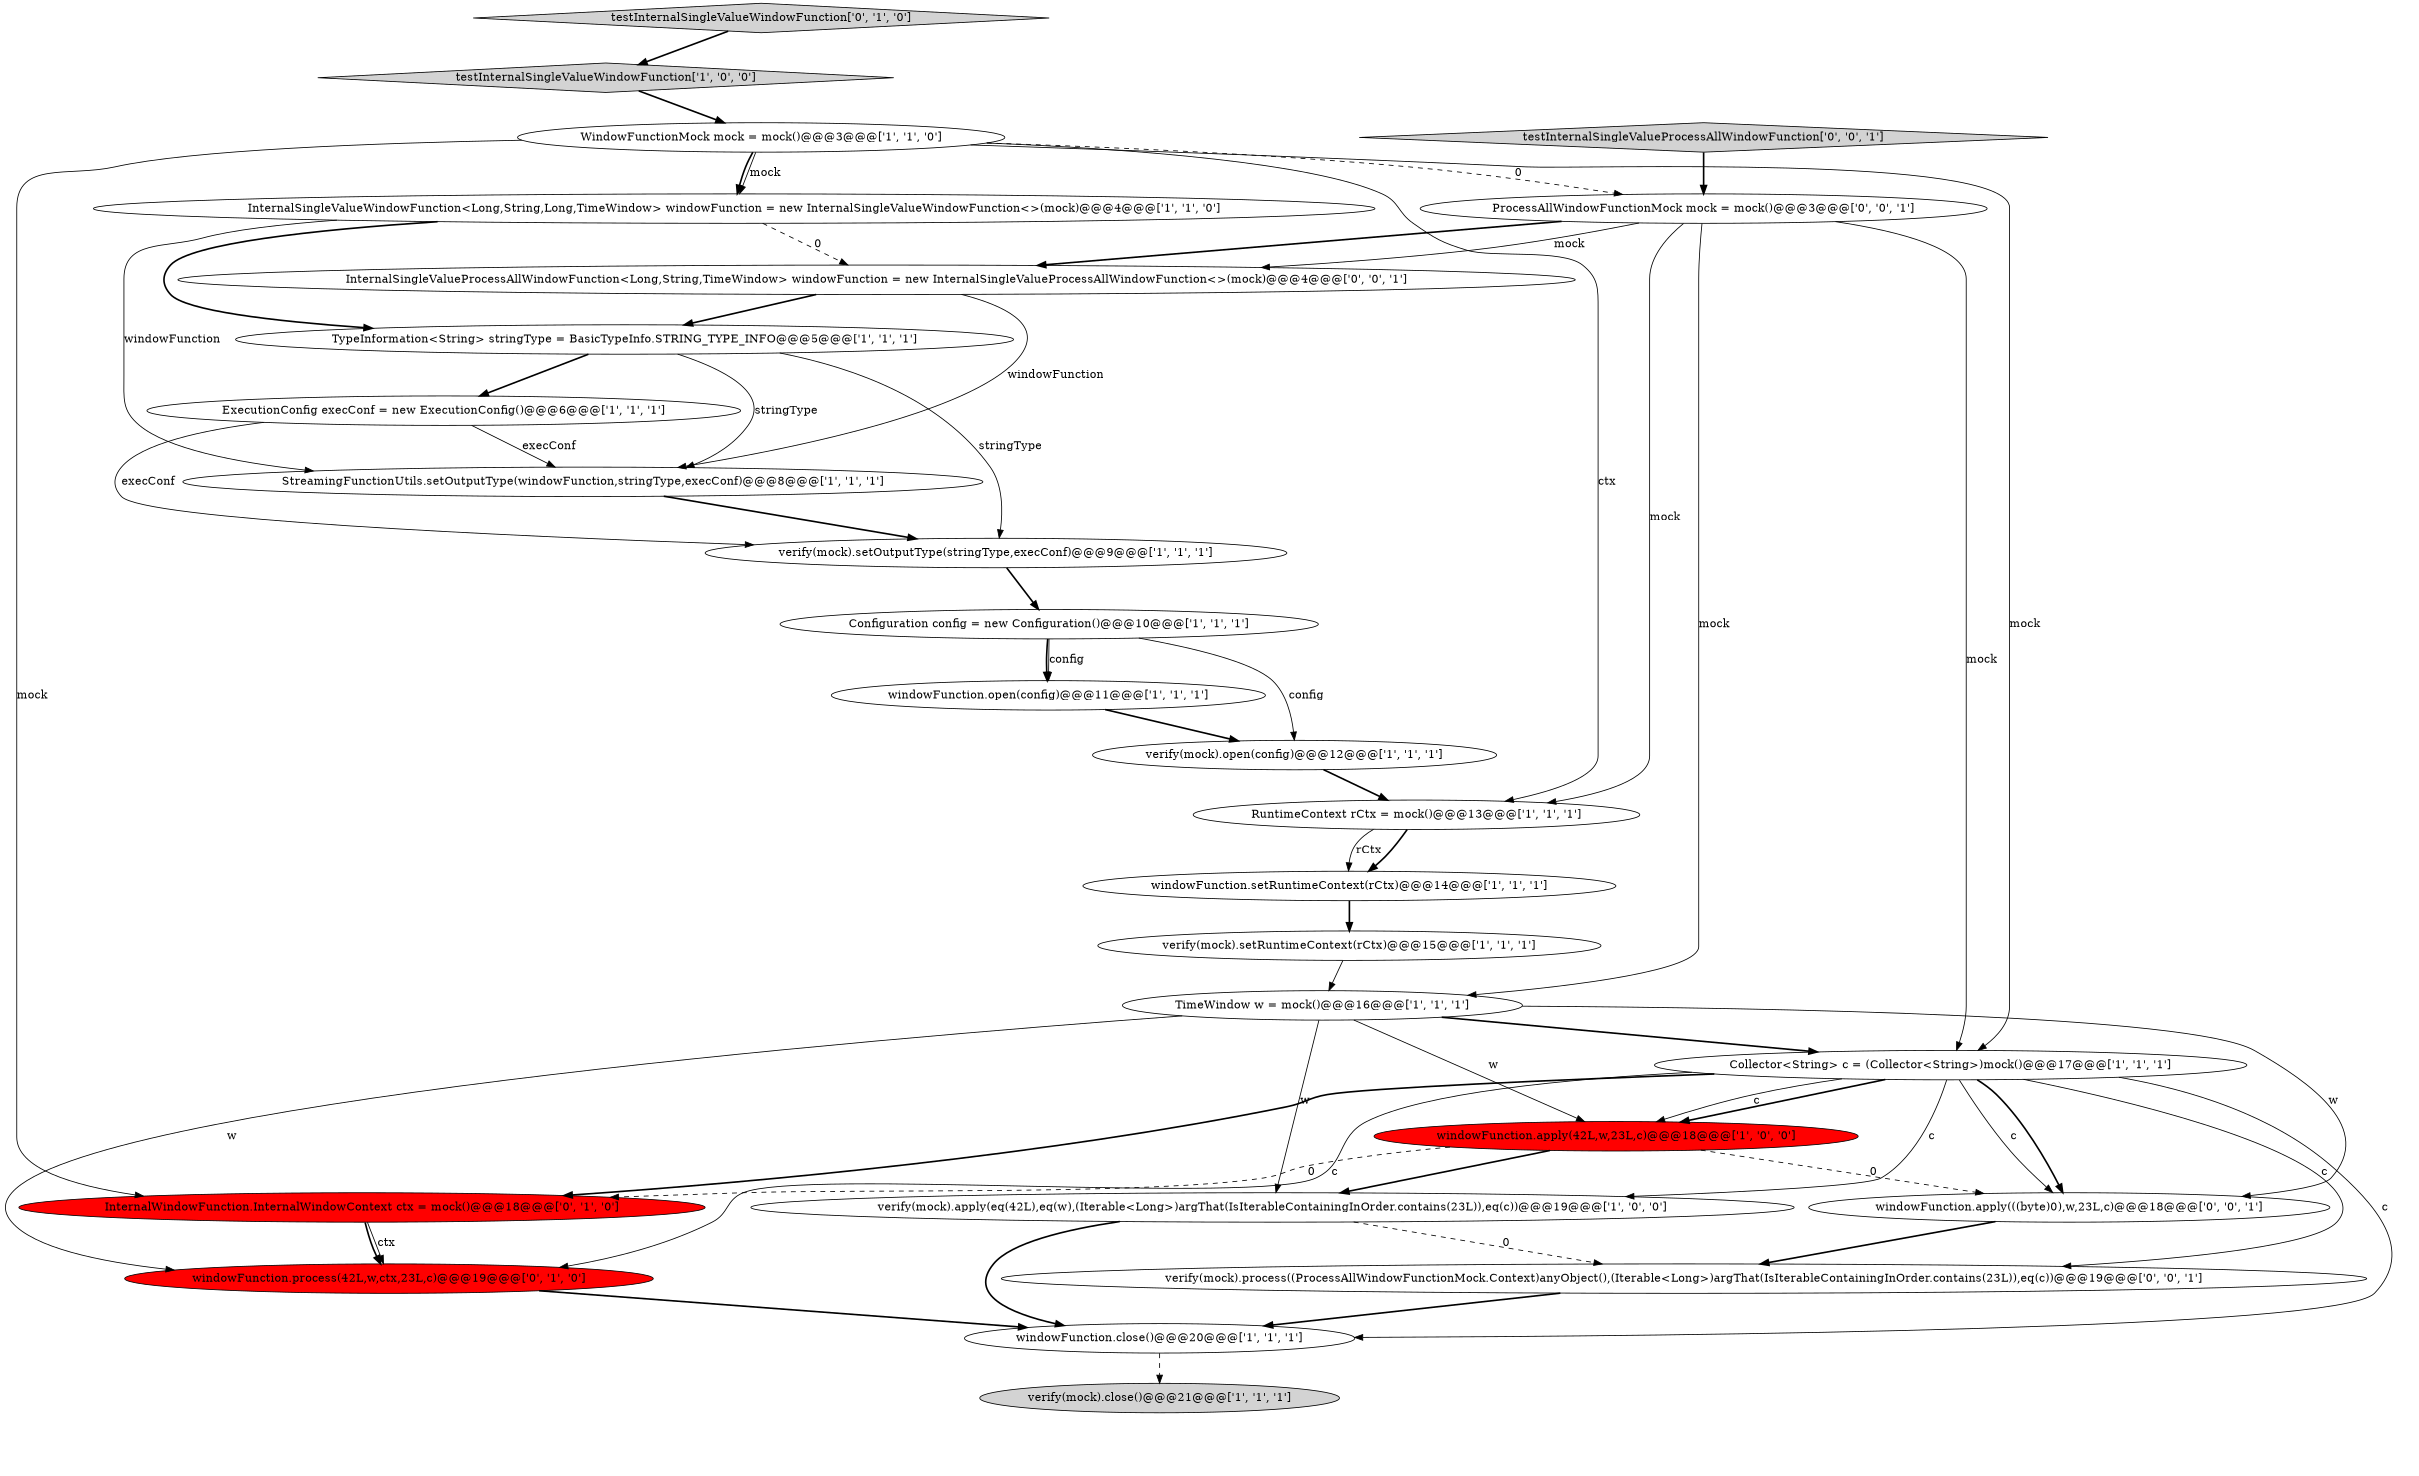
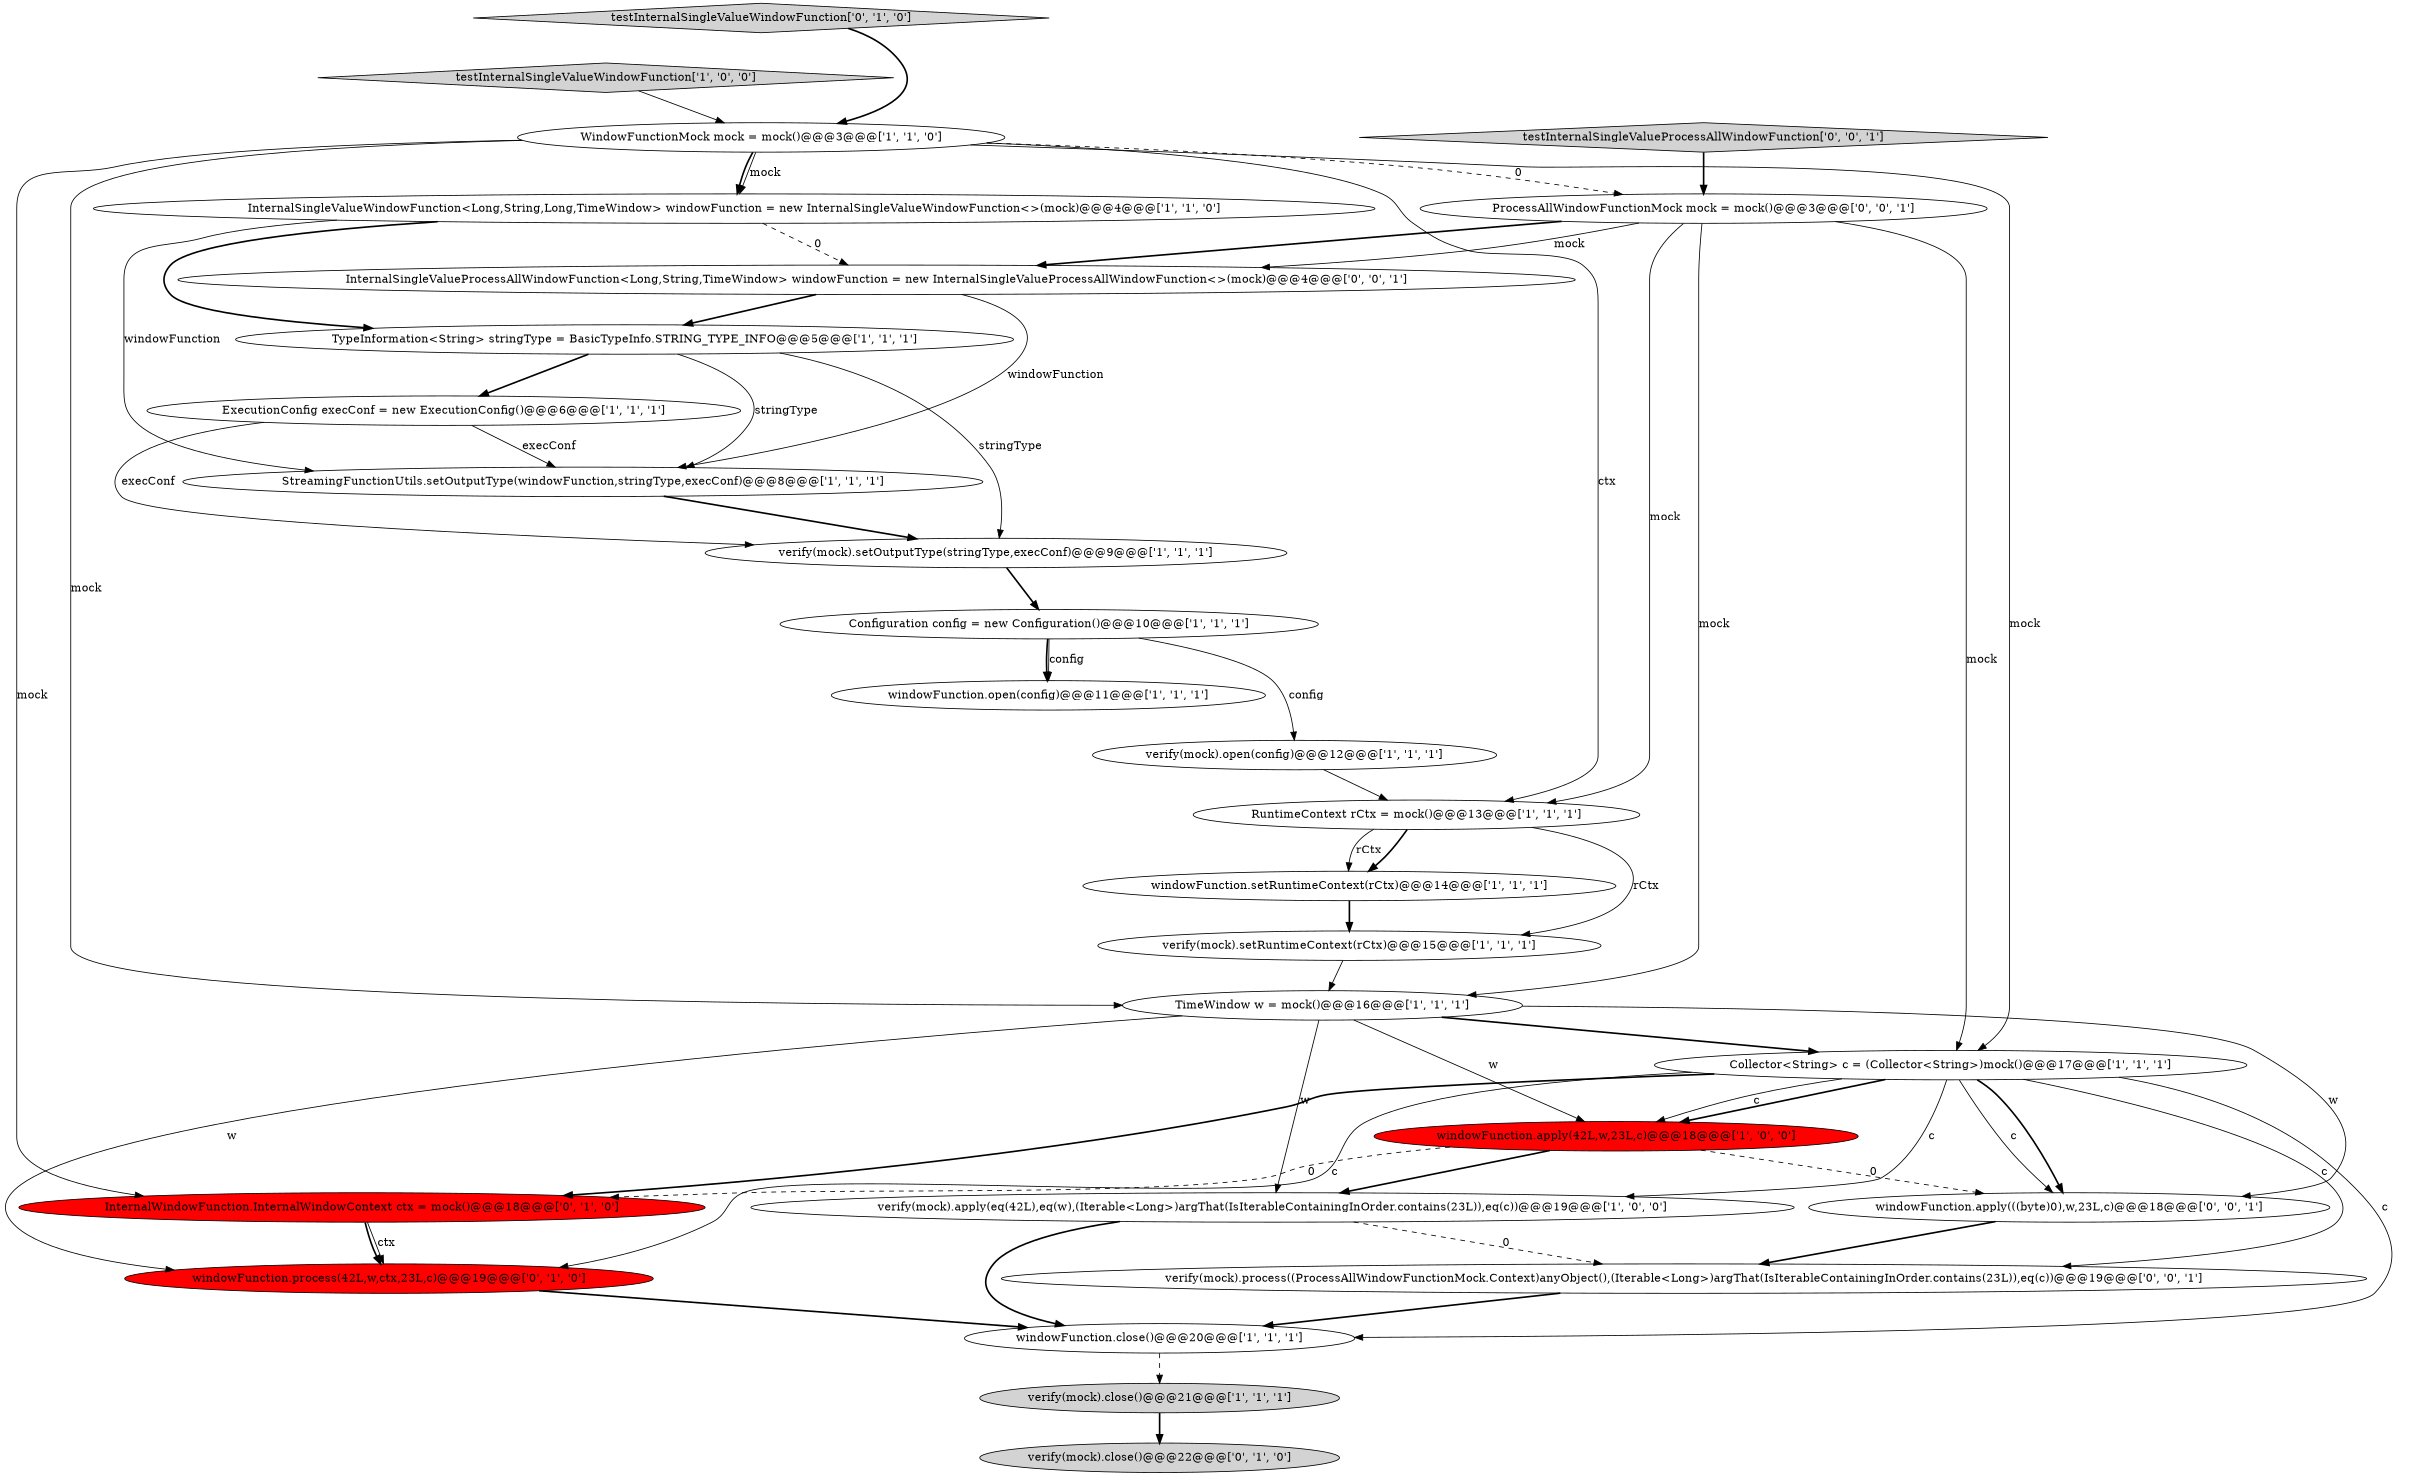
(687, 46) -> (907, 78)
(678, 105) -> (678, 105)
(1168, 724) -> none
(1352, 783) -> (1352, 783)
none -> (71, 869)
none -> (1632, 881)
none -> (1160, 1458)
